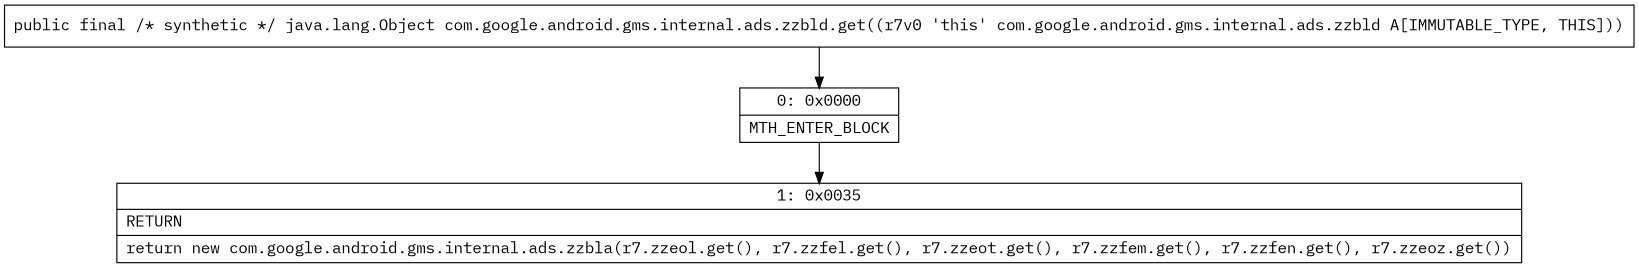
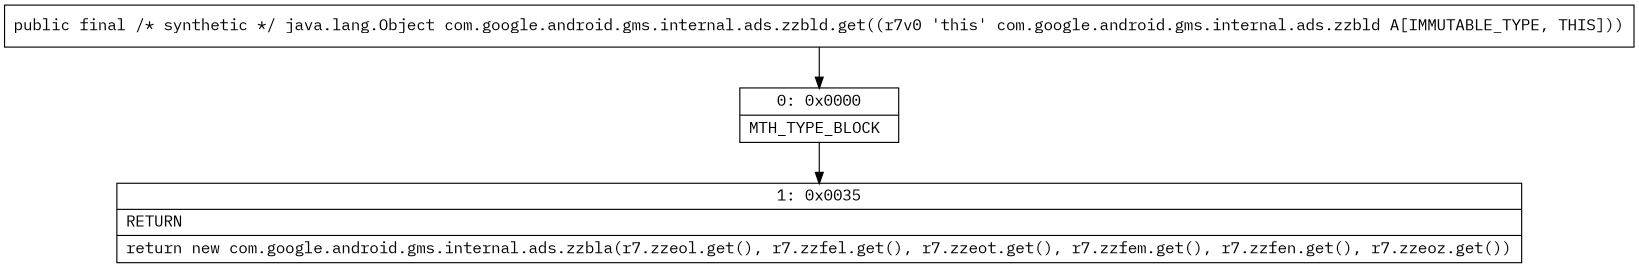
(819, 128) -> (815, 128)
